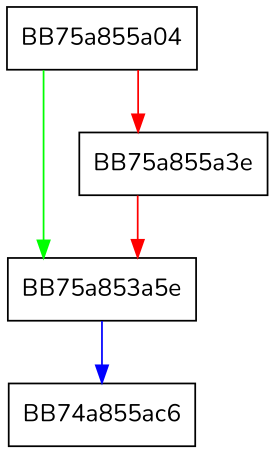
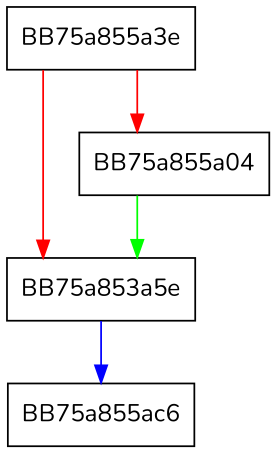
(138, 92) -> (137, 92)
(102, 415) -> (101, 415)
